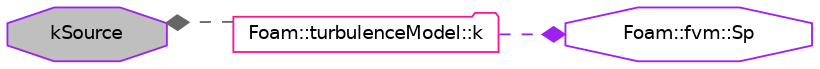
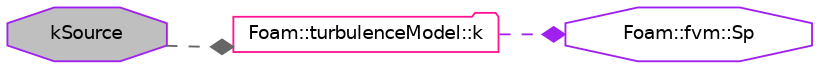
(211, 22) -> (189, 46)
